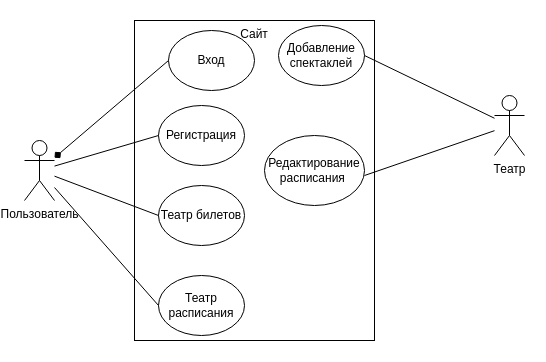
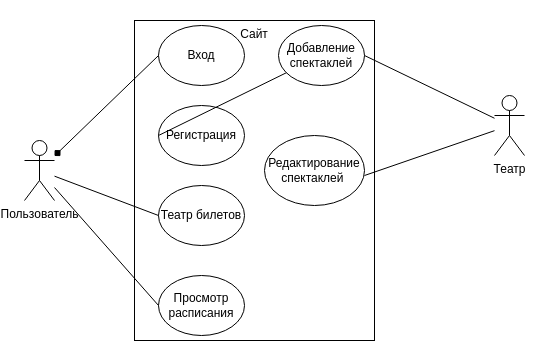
(212, 61) -> (202, 56)
(107, 151) -> (222, 104)
(315, 171) -> (315, 171)
(202, 306) -> (202, 306)
